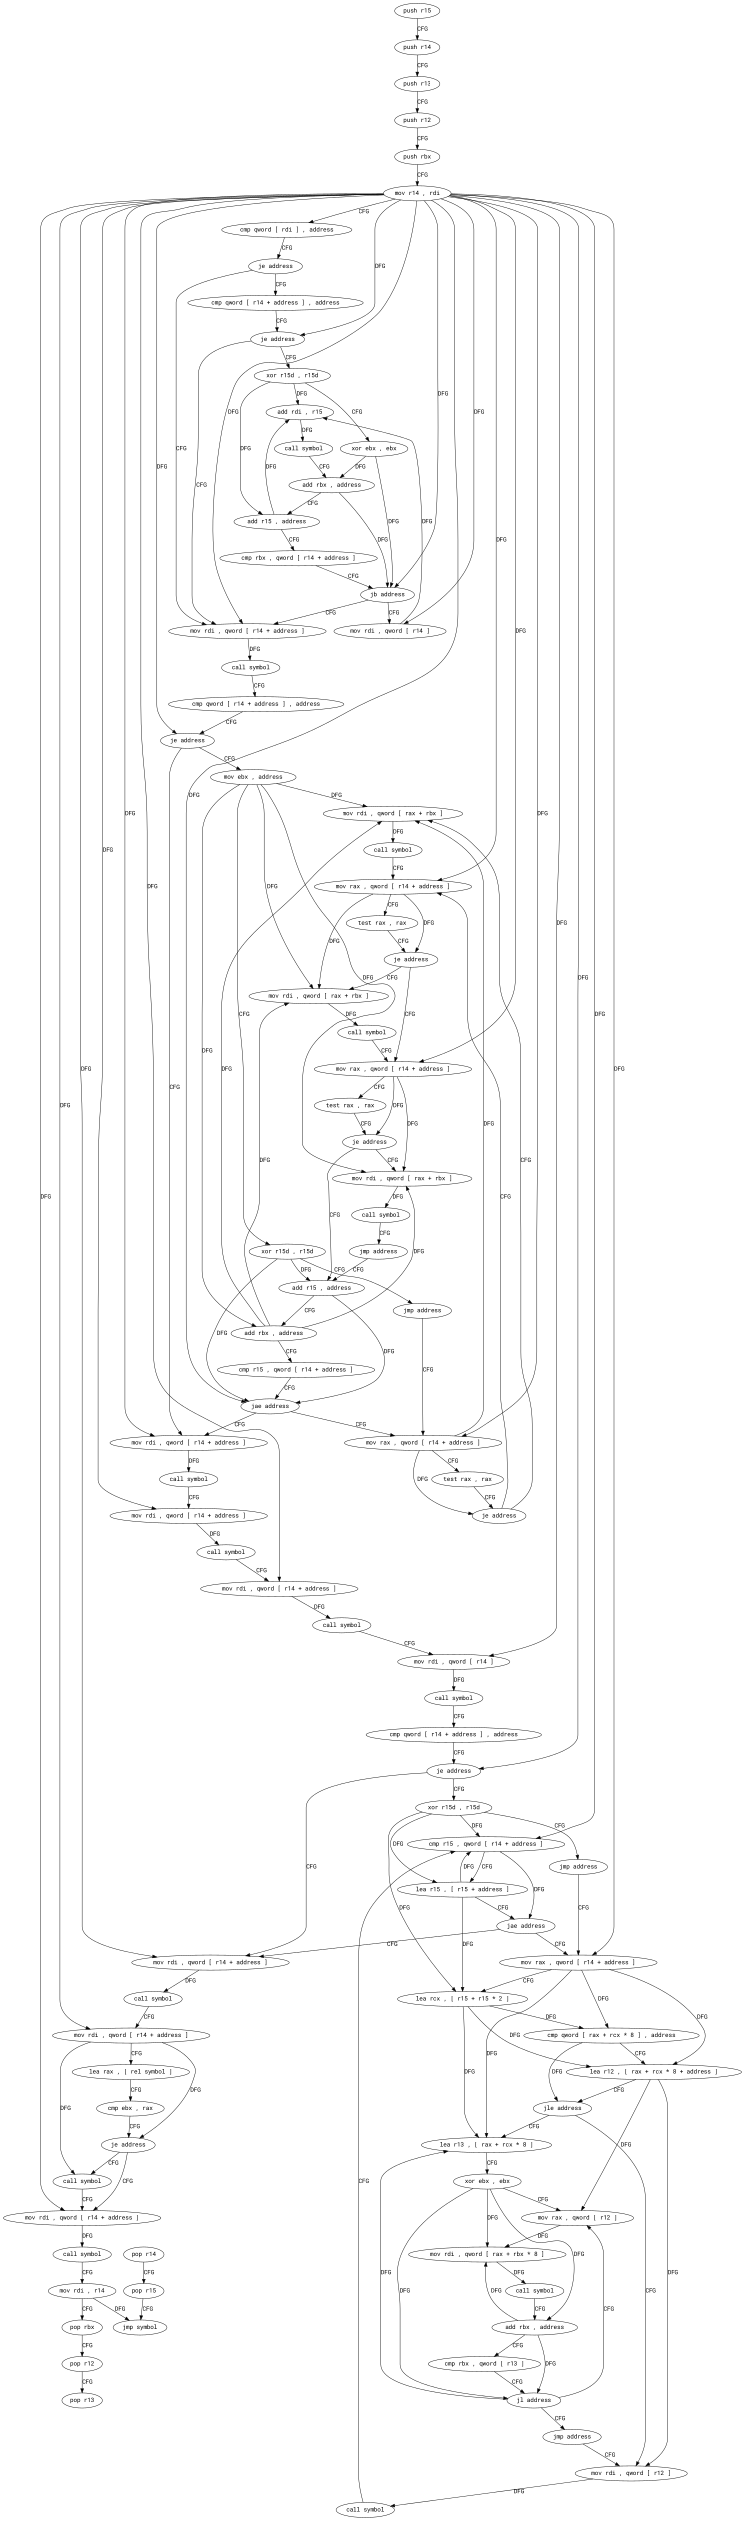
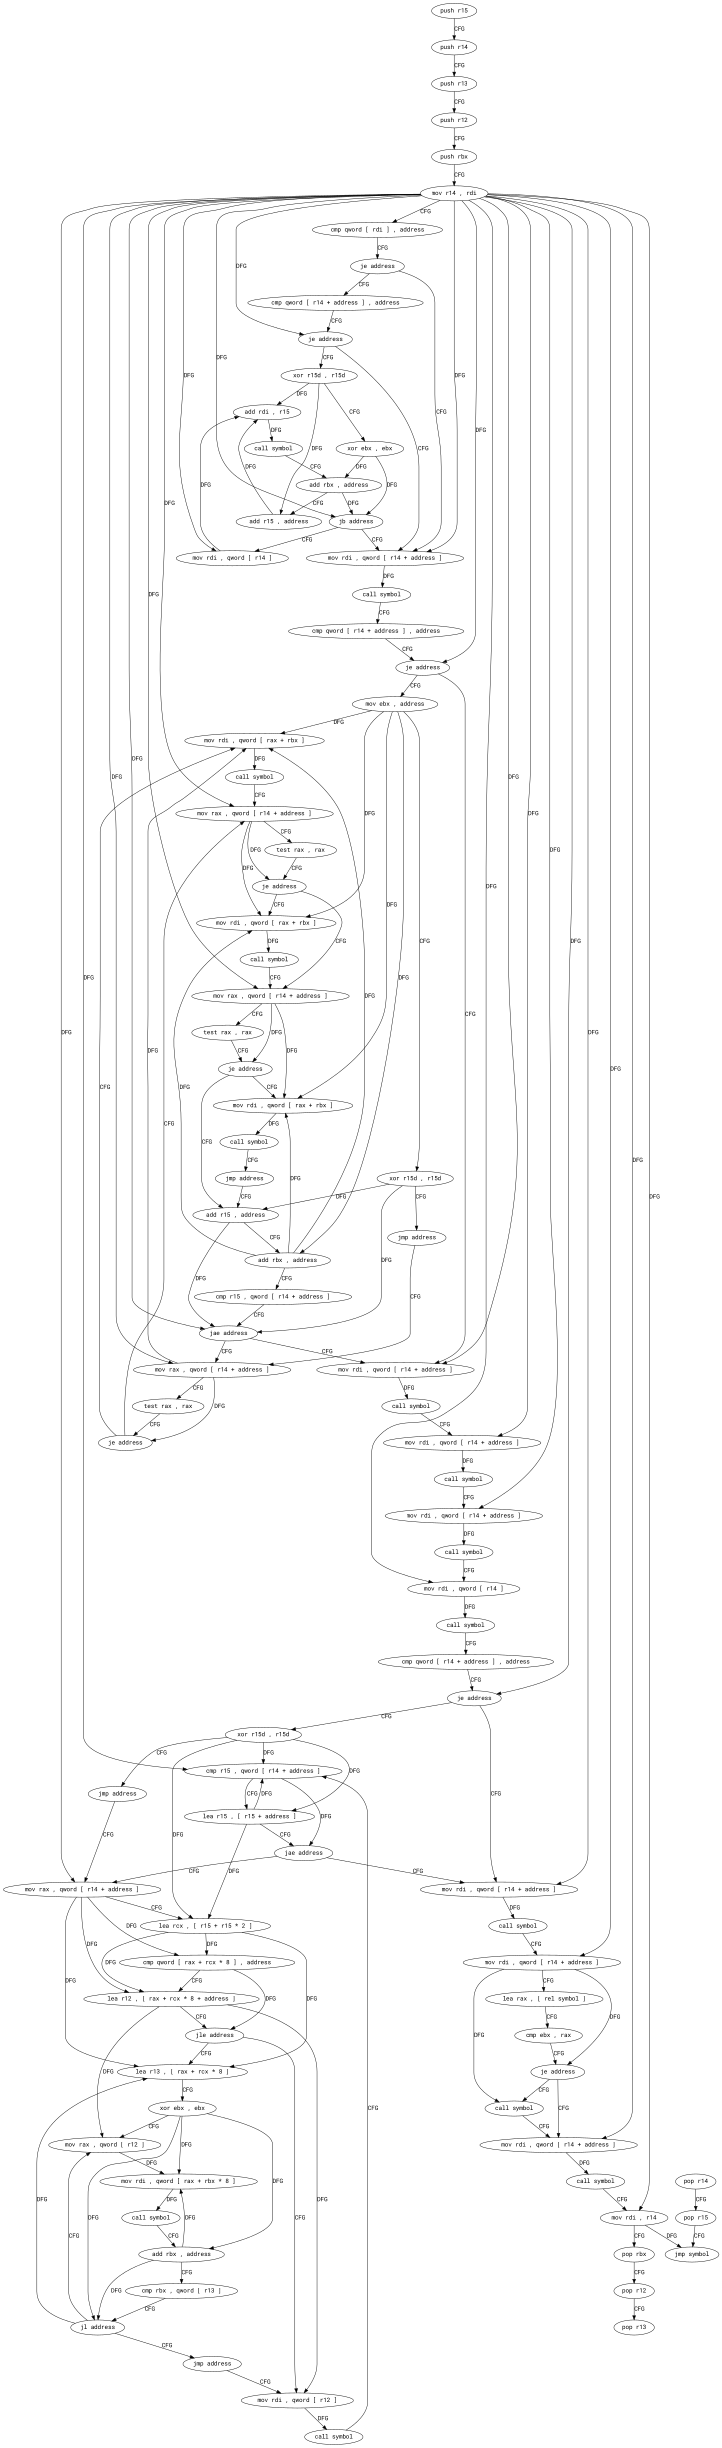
(299, 558) -> none
none -> (649, 1132)
